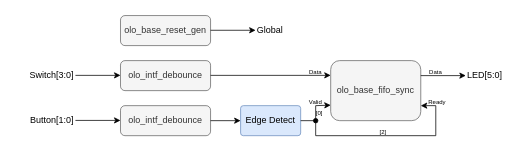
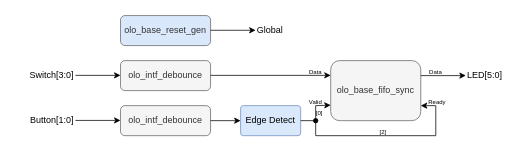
(165, 30) -> (165, 30)
